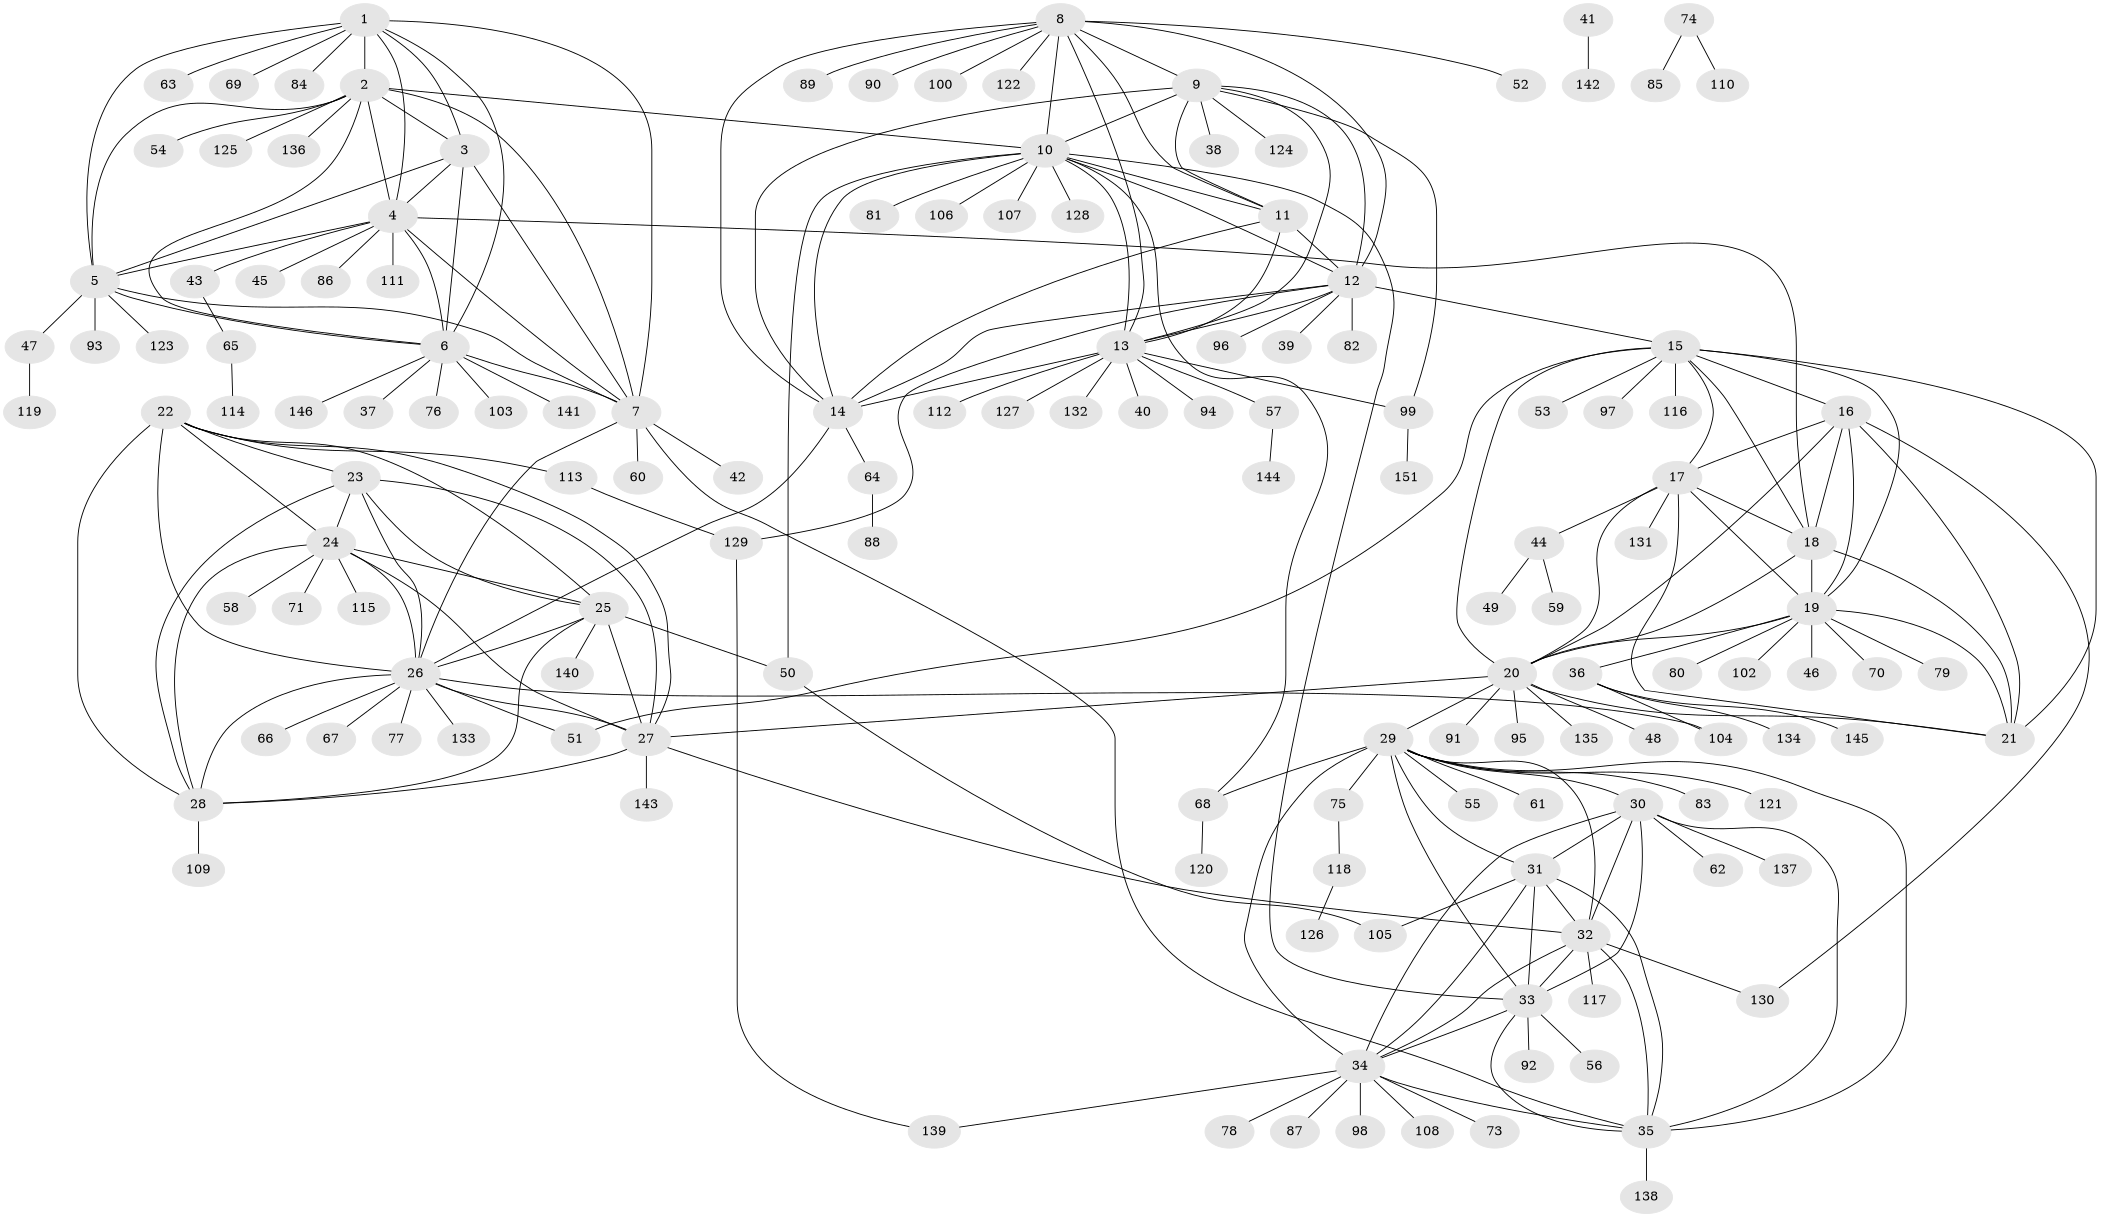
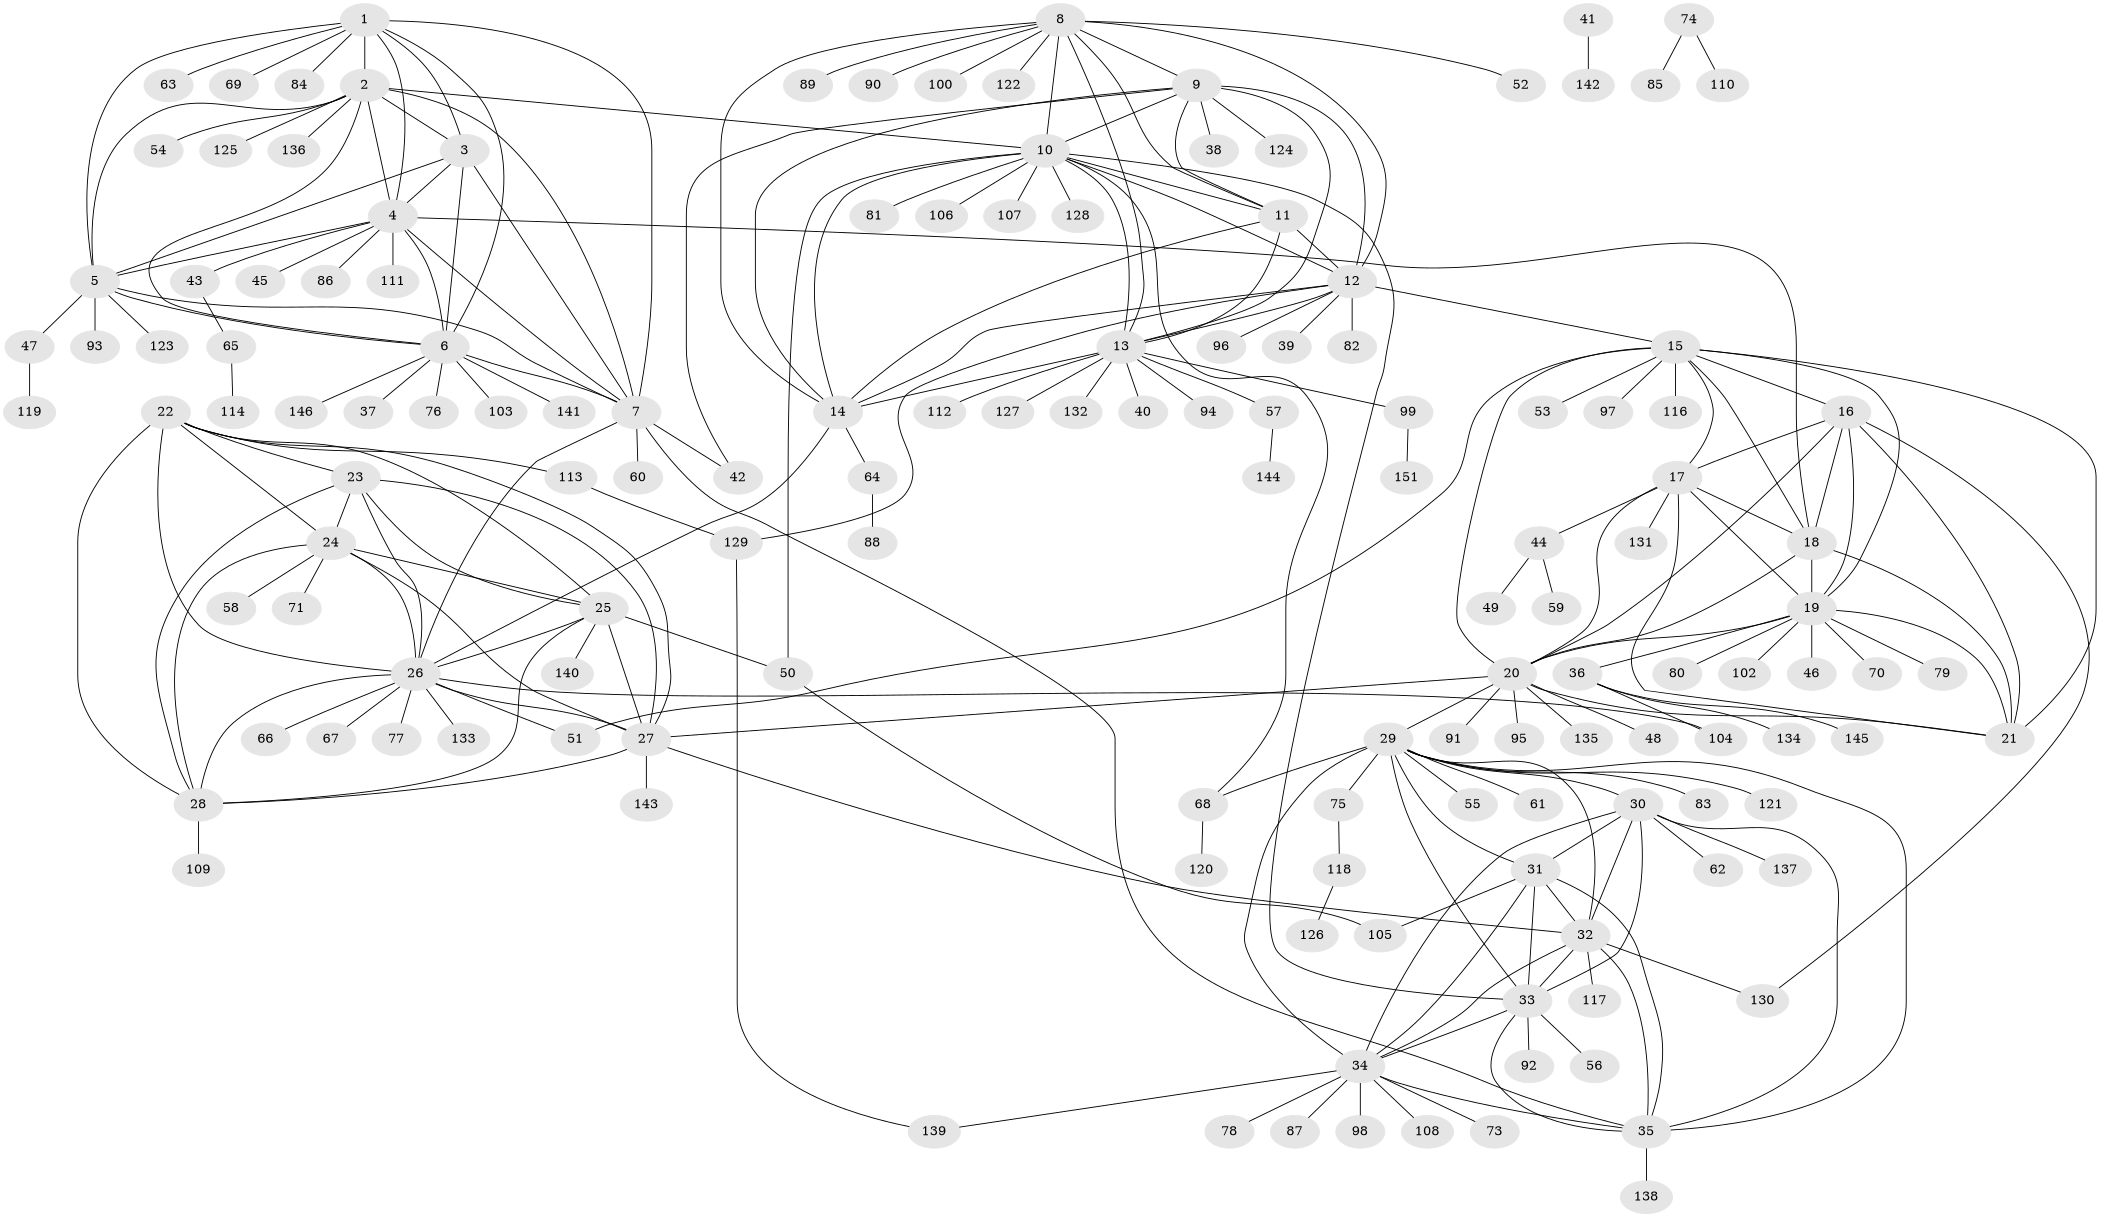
(1425, 176) -> (783, 137)
(364, 609) -> none
